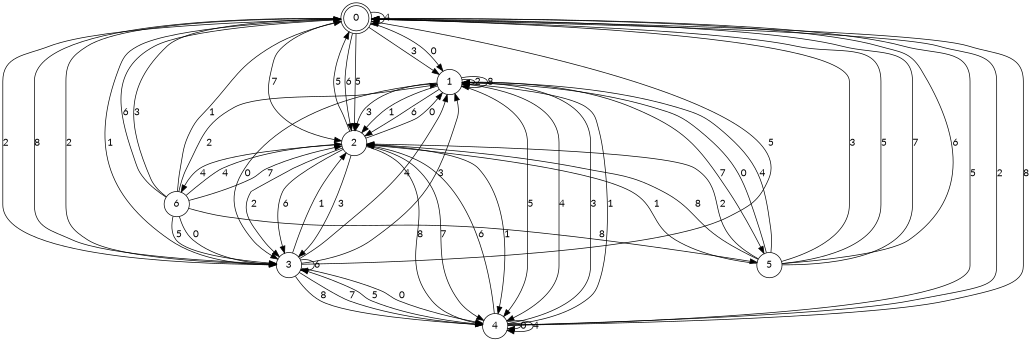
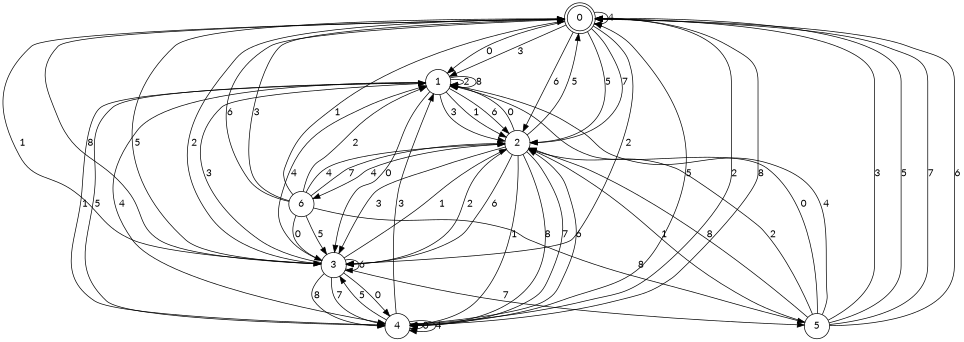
(642, 112) -> (593, 311)
